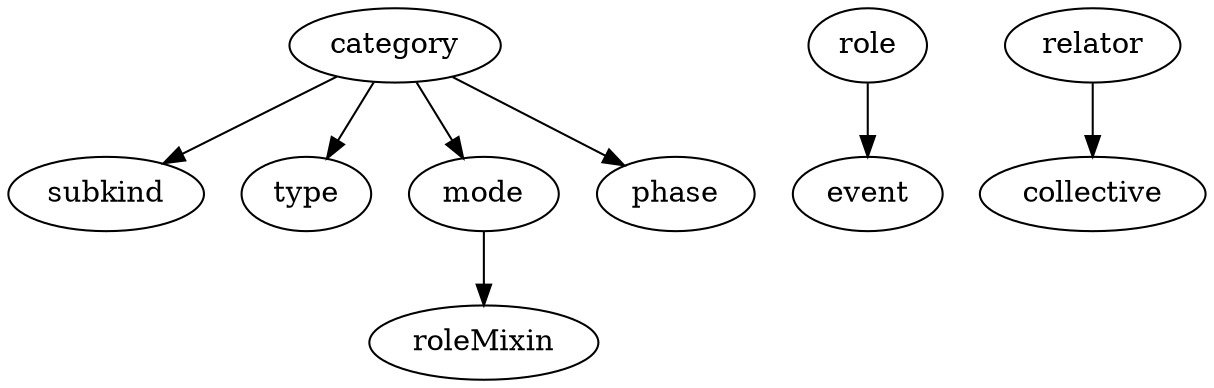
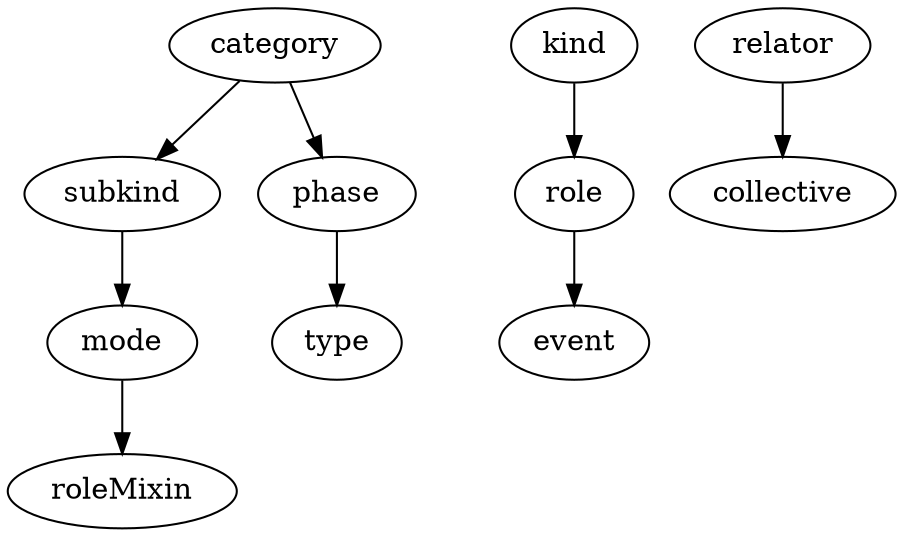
none -> (574, 45)
(356, 112) -> (337, 258)
(434, 112) -> (122, 258)
